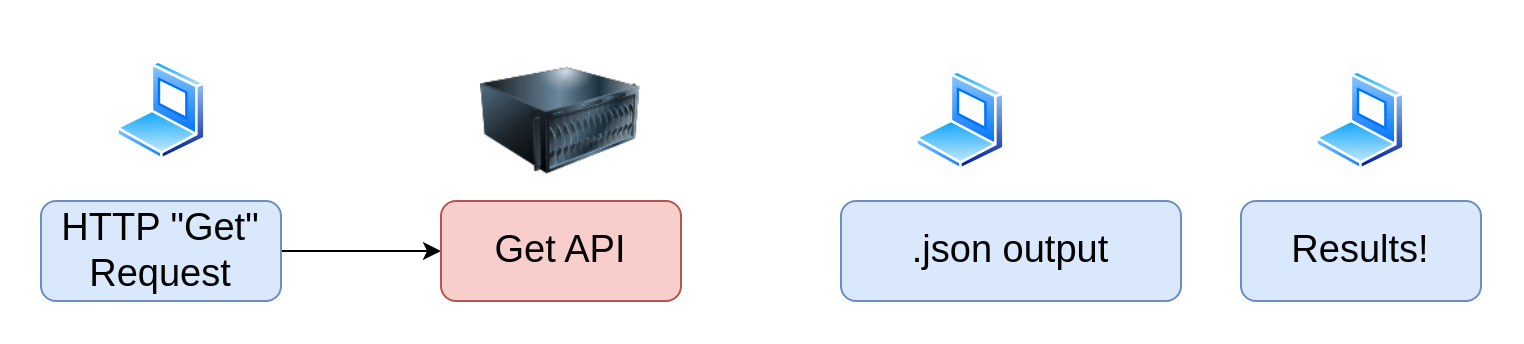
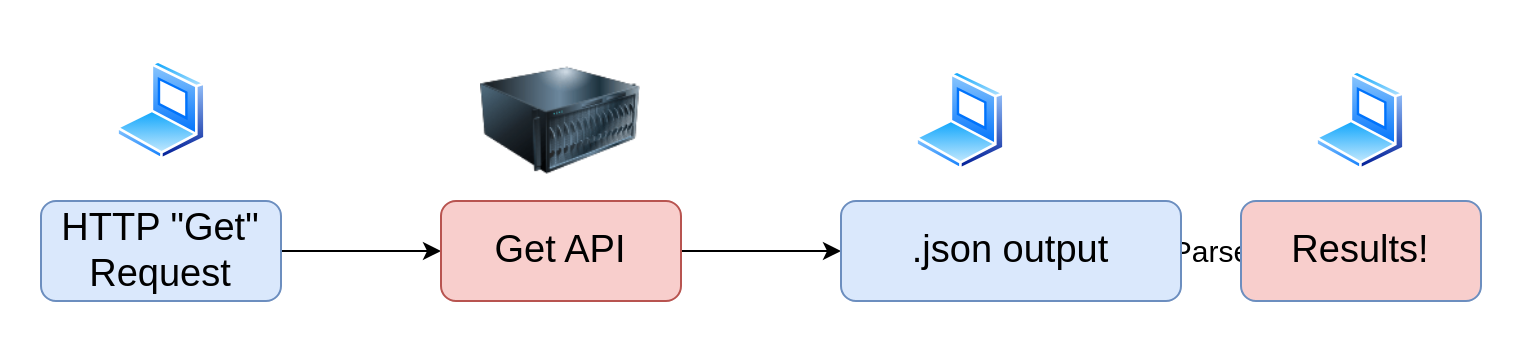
none -> (754, 251)
none -> (1218, 251)
(1361, 251) -> (1361, 251)
